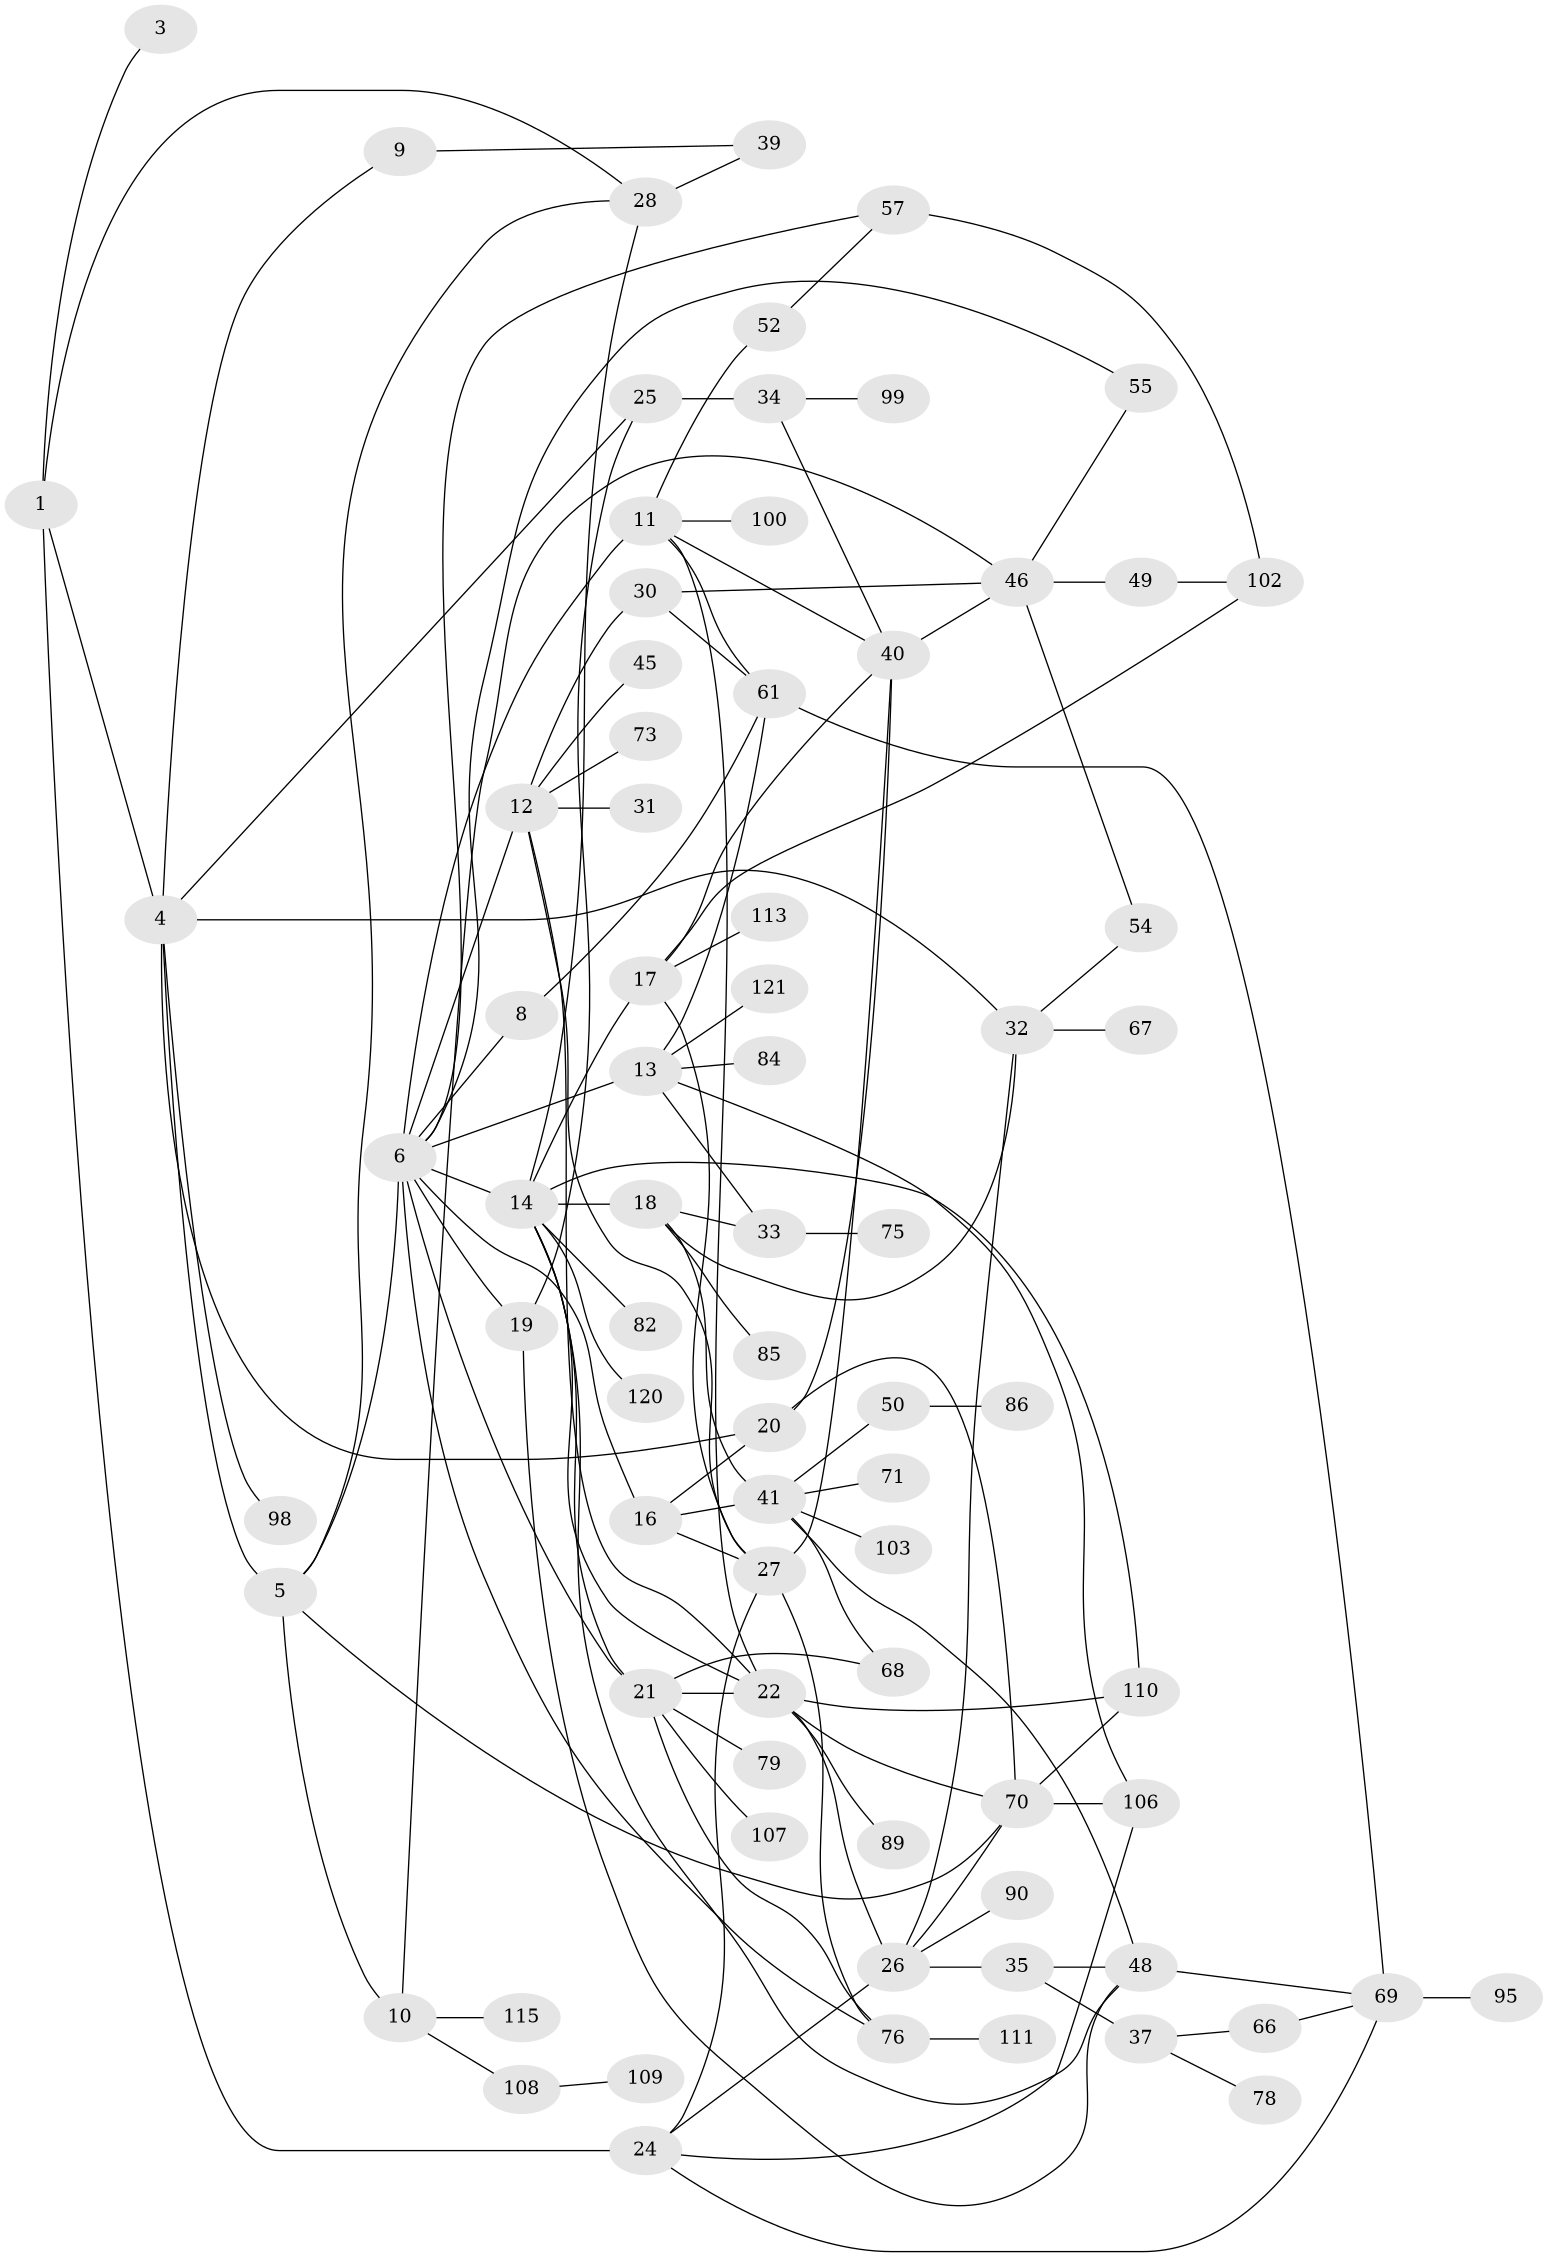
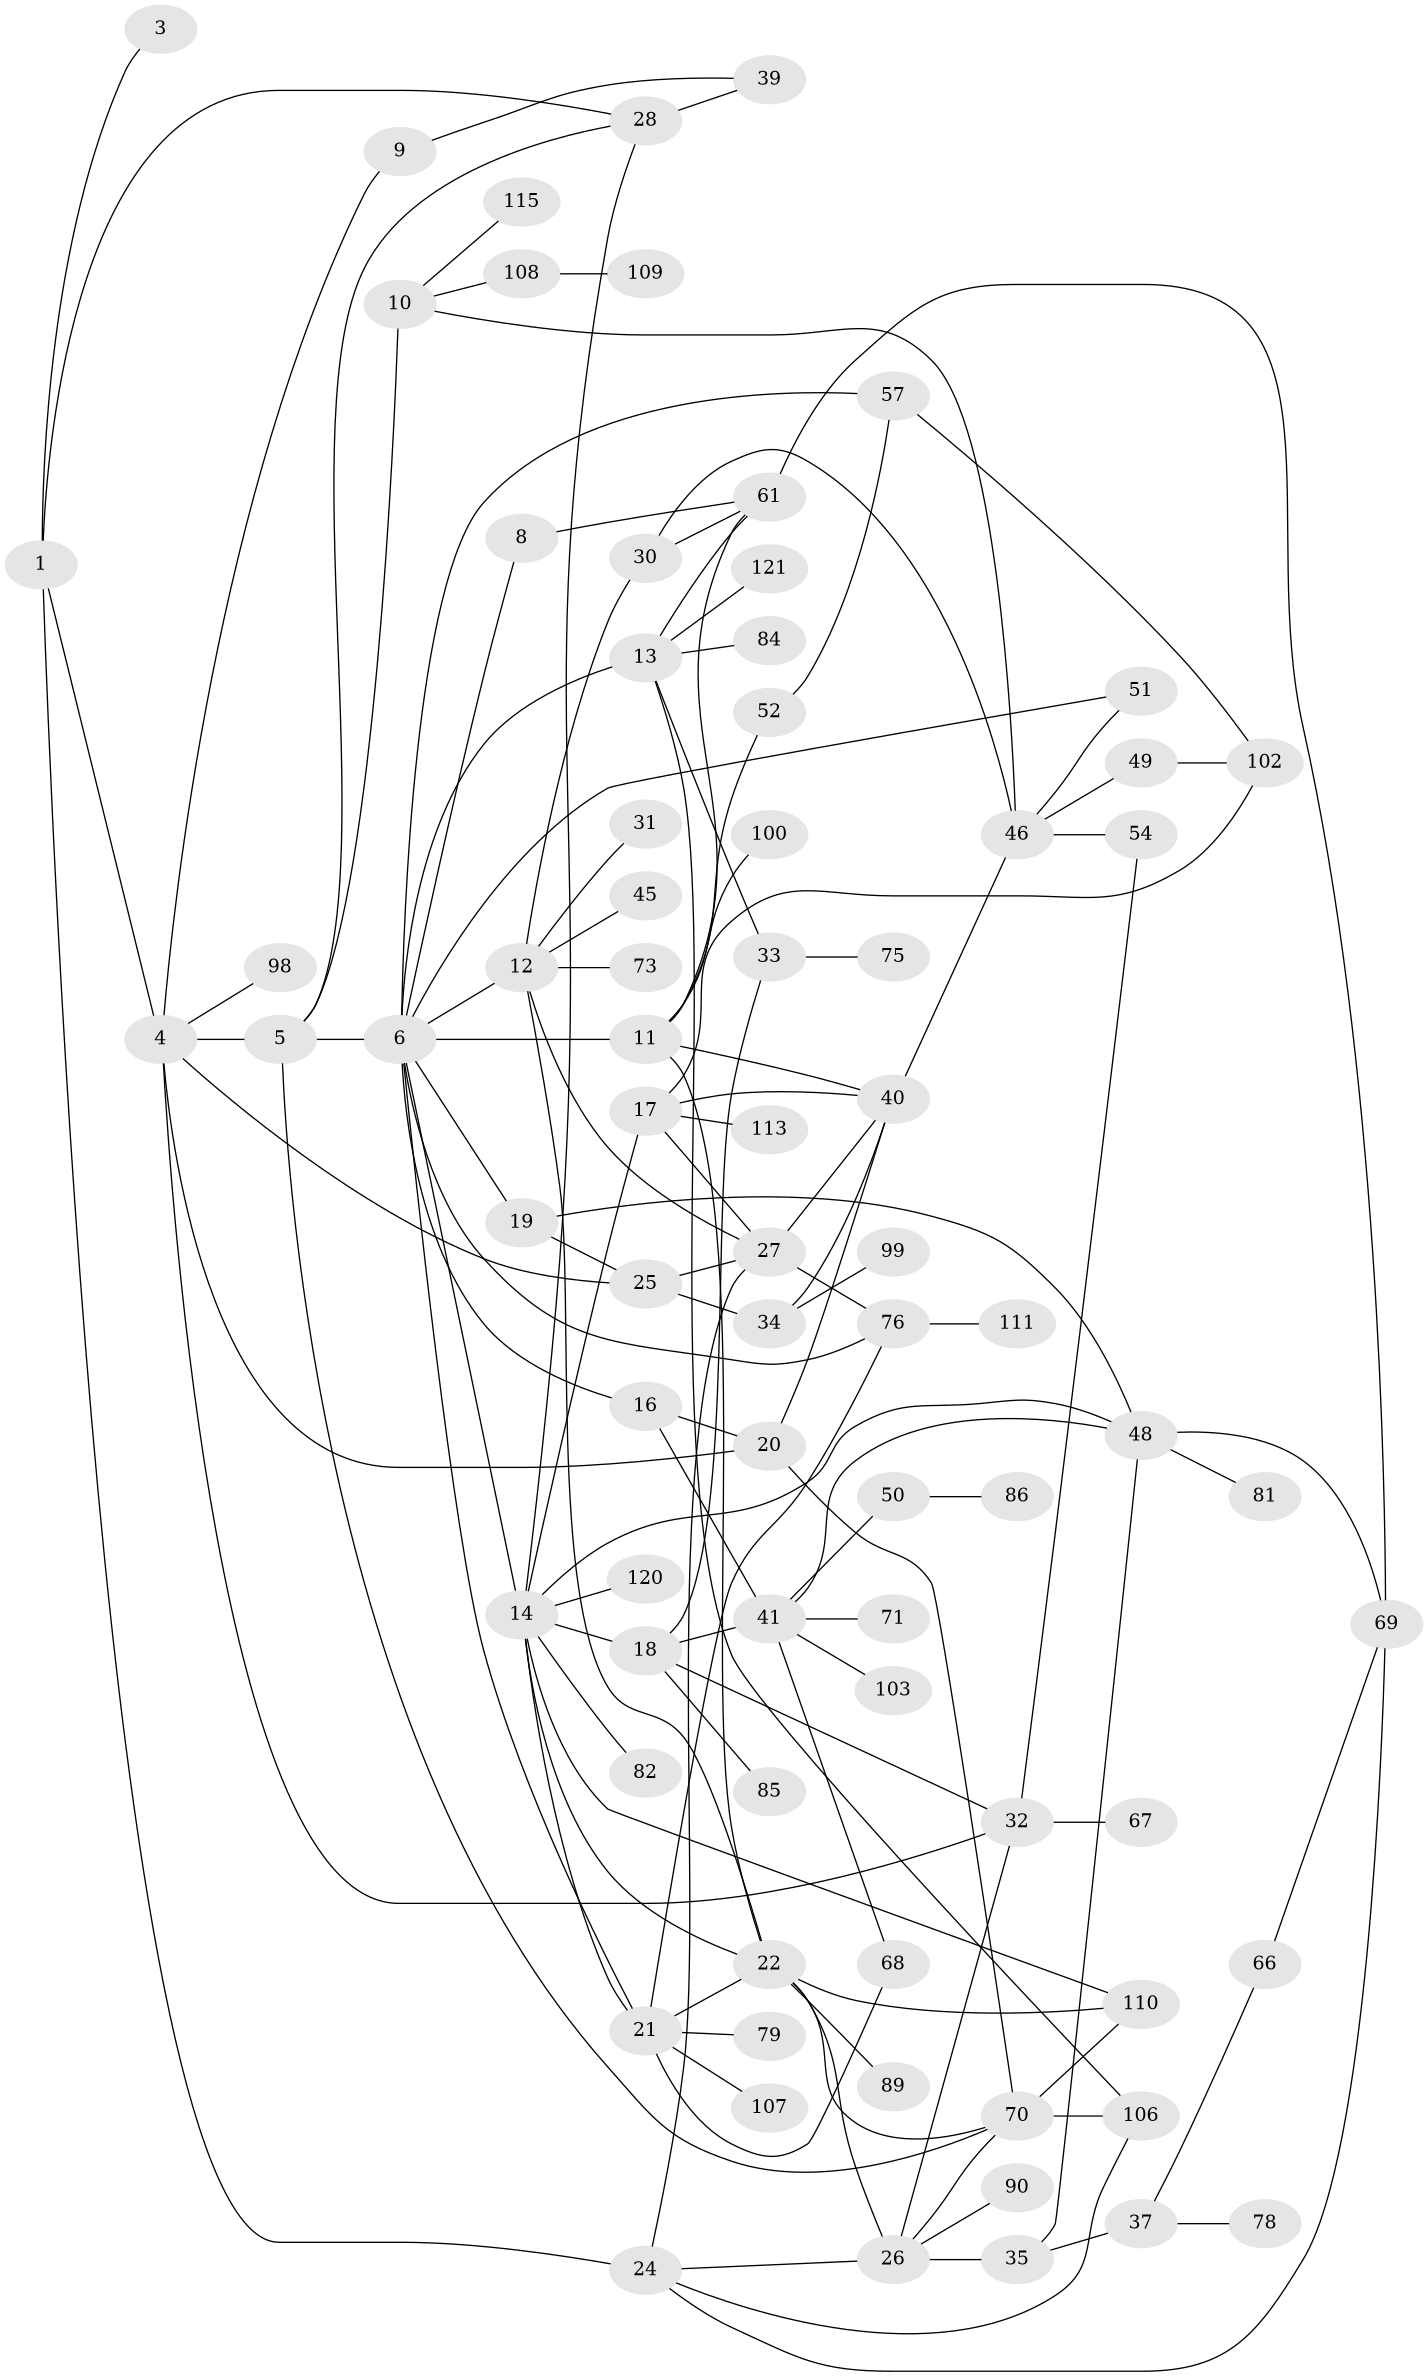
(1141, 388) -> (1141, 691)
none -> (1265, 1497)
(708, 1546) -> (708, 1268)
(1506, 1998) -> none
